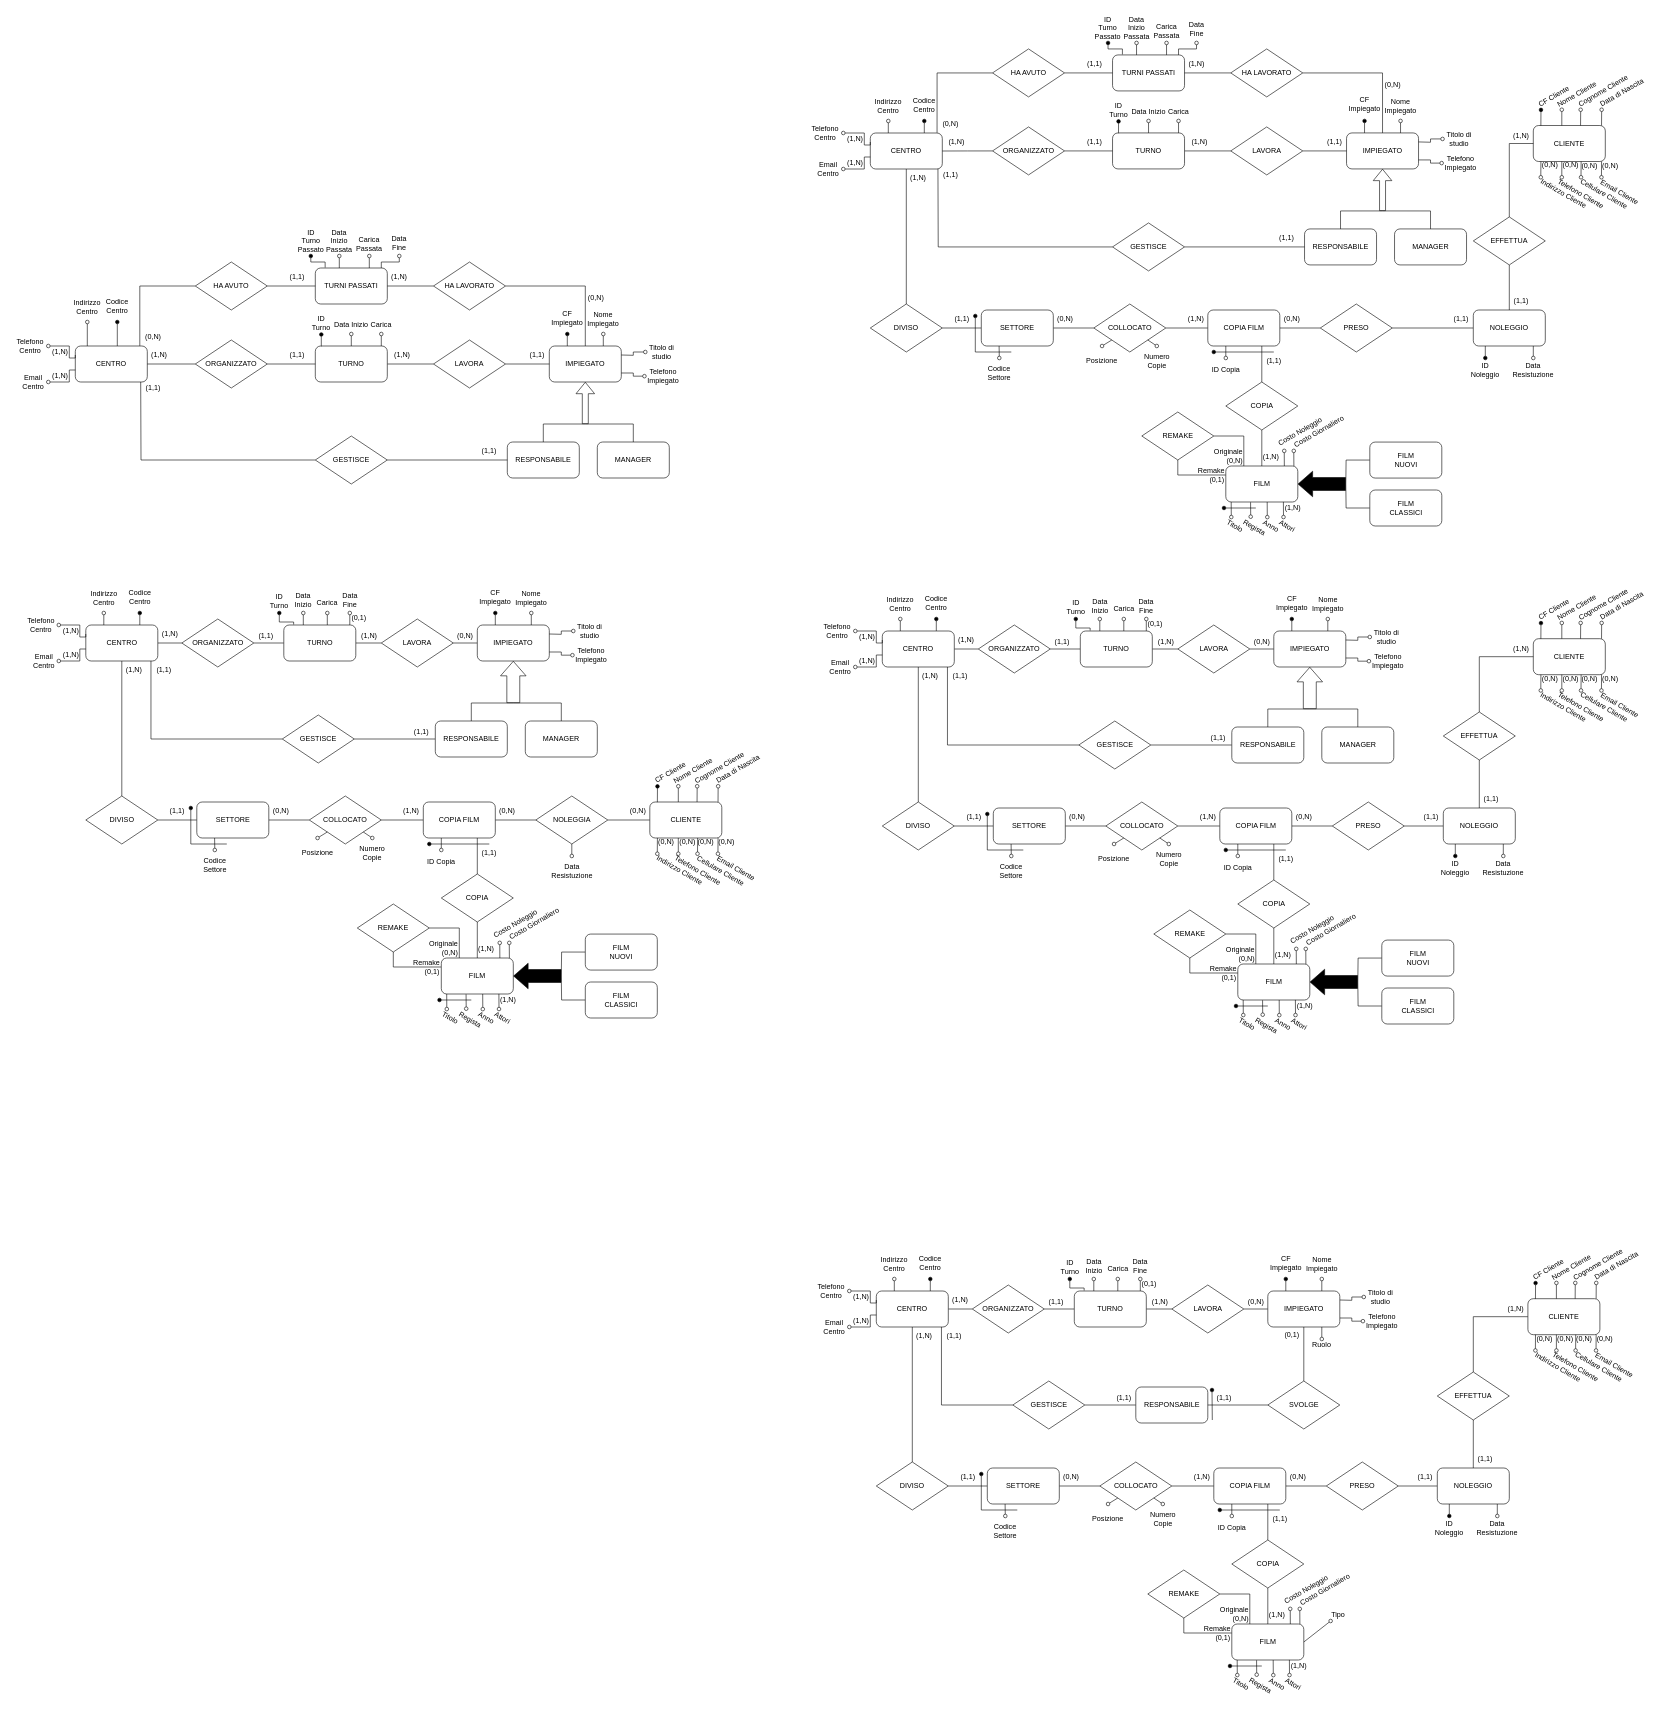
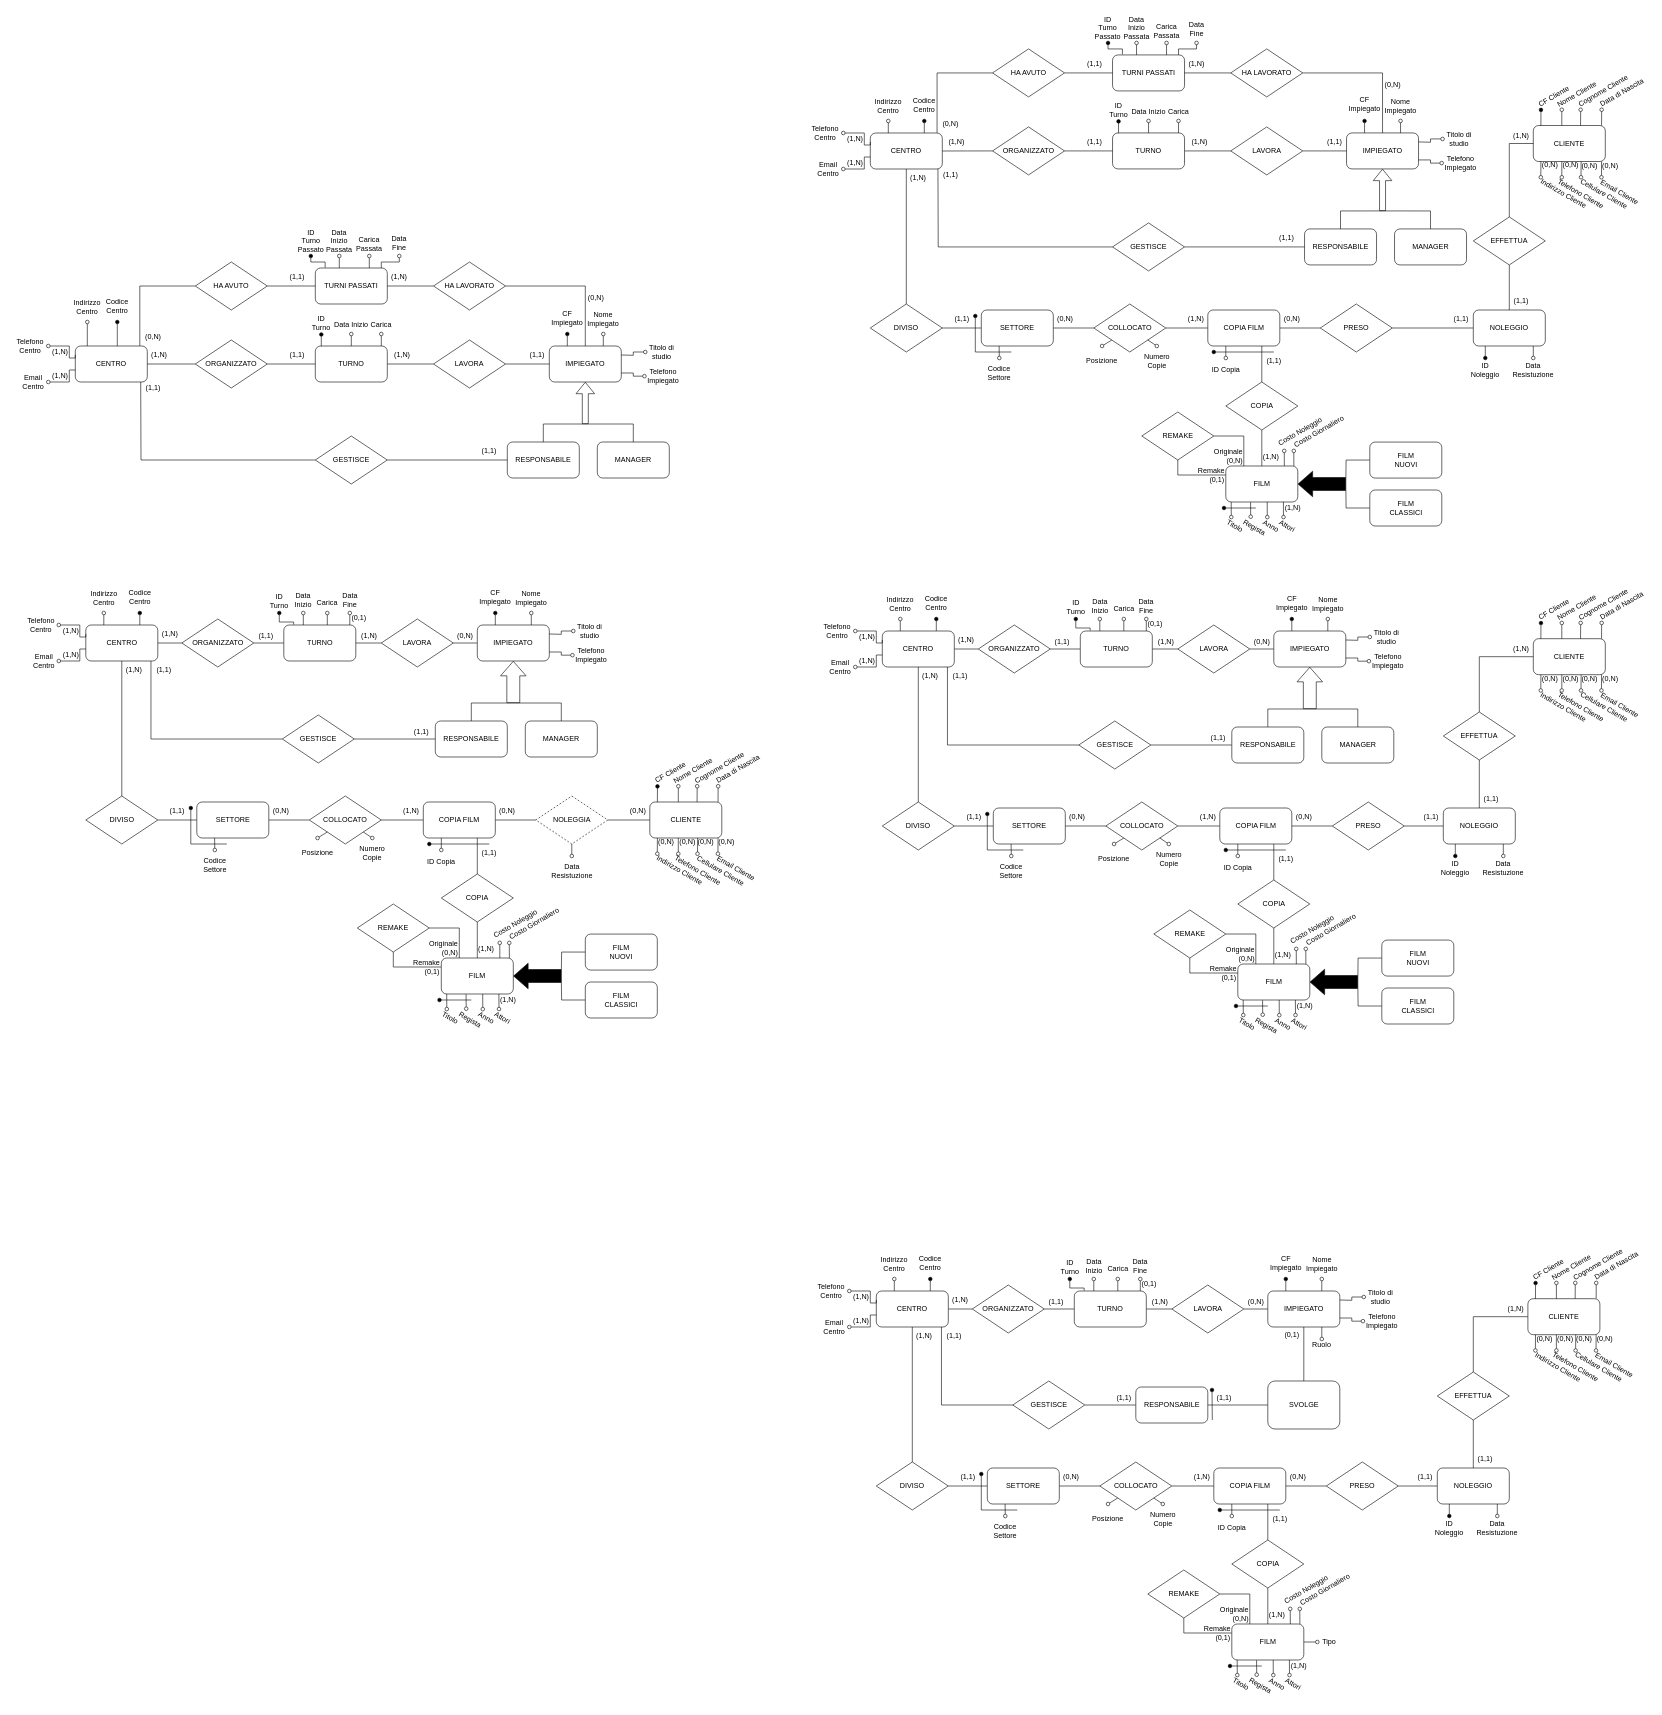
(572, 820) -> (572, 820)
(1304, 1405) -> (1304, 1405)
(1338, 1615) -> (1329, 1642)
